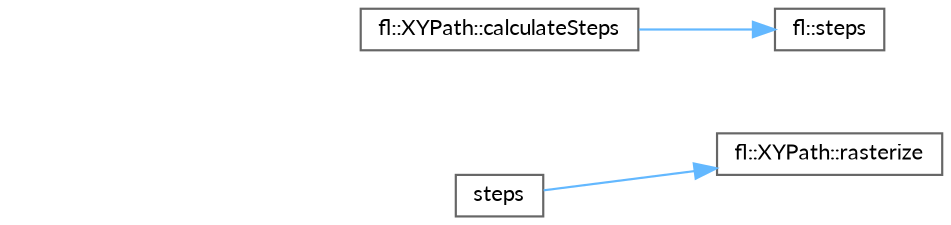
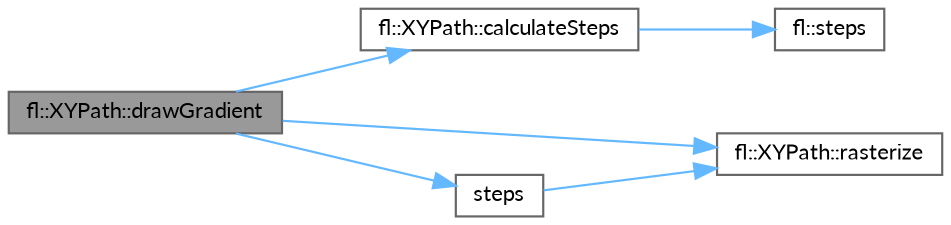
none -> (145, 113)
